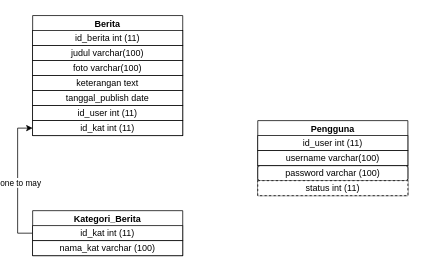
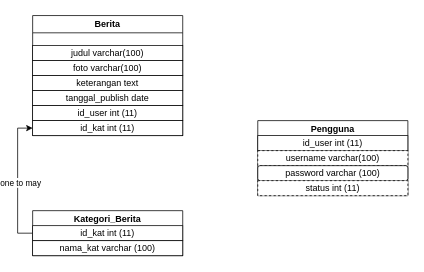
(108, 38) -> none
(333, 158) -> (333, 158)
